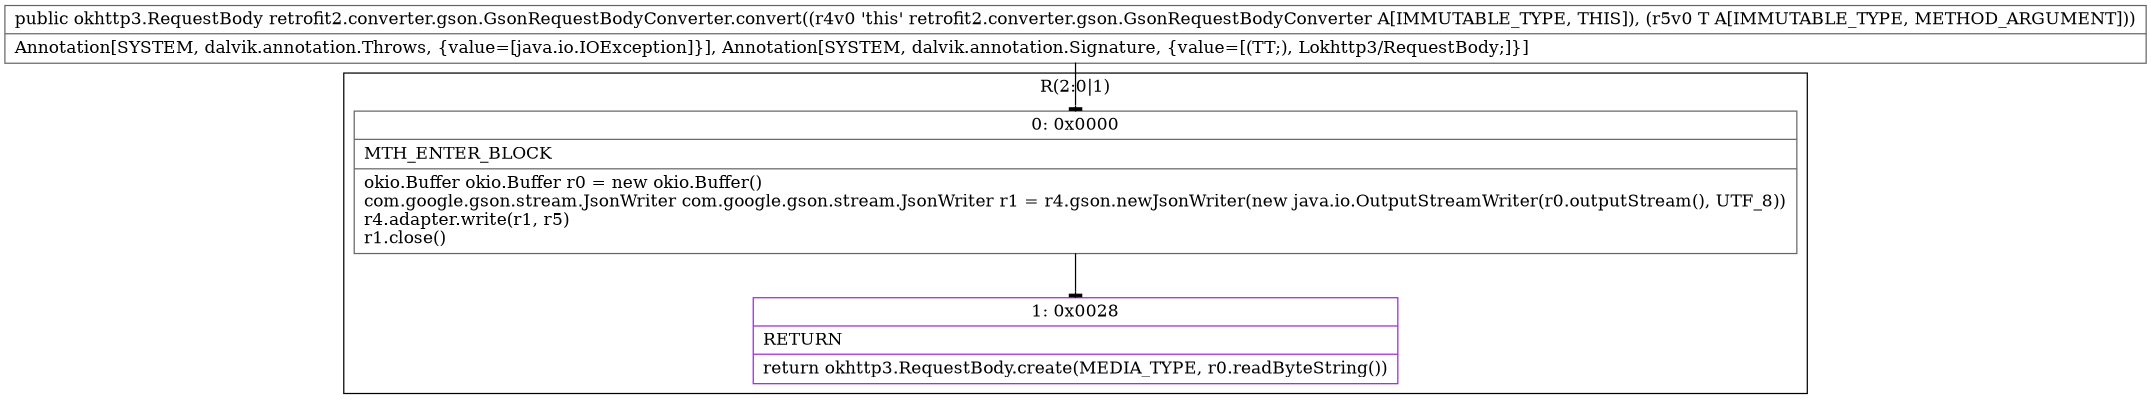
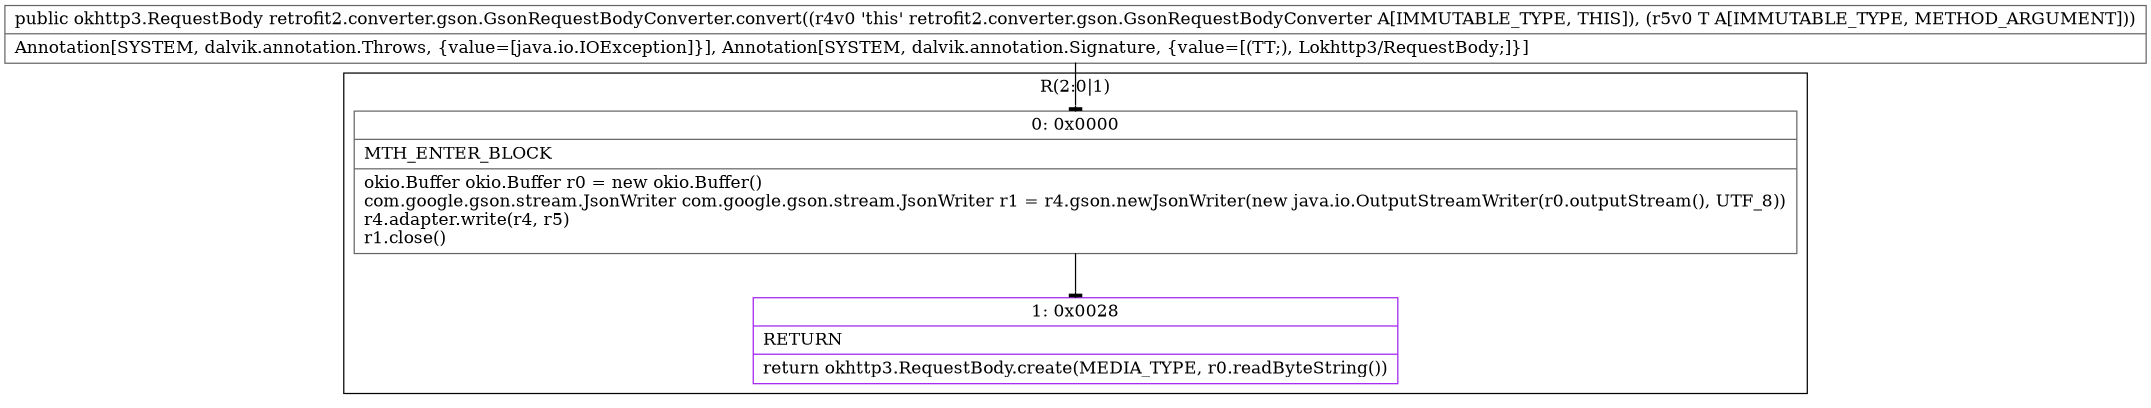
(467, 220) -> (467, 220)
